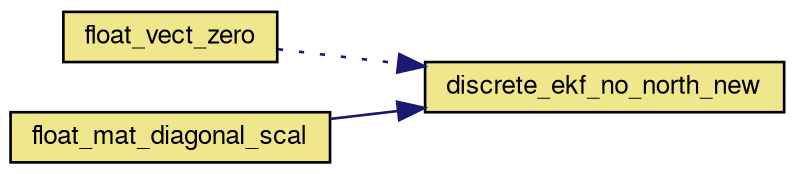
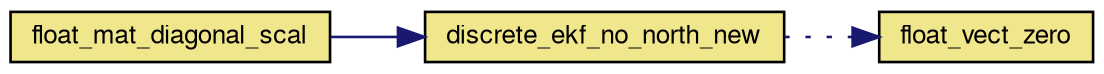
(338, 56) -> (818, 37)
